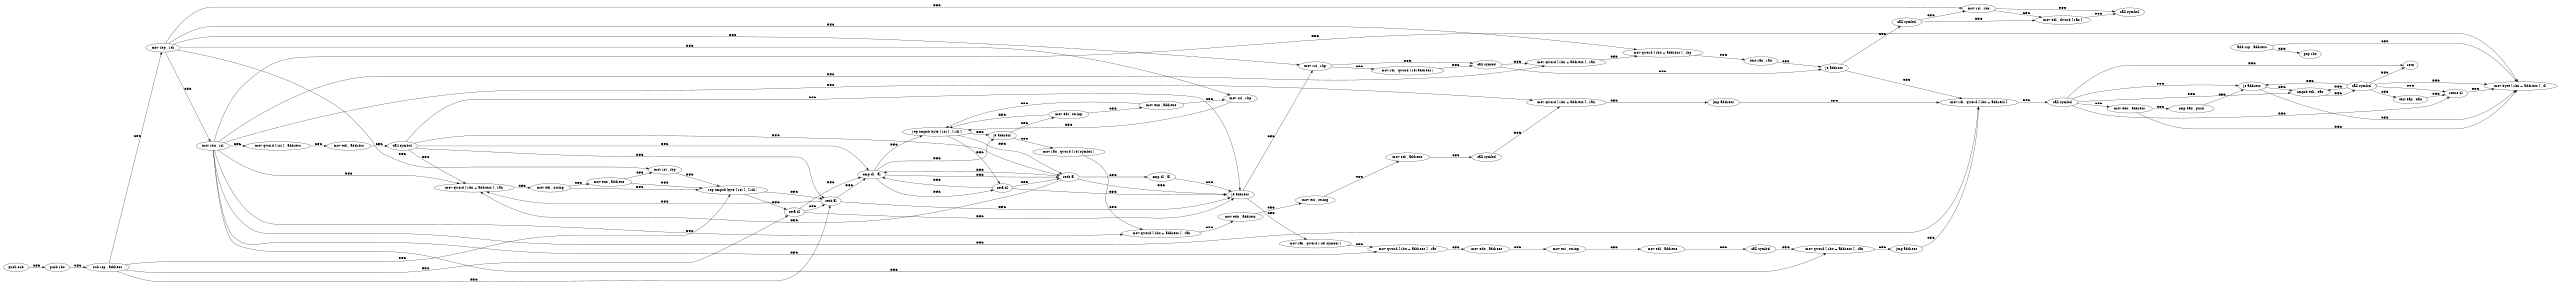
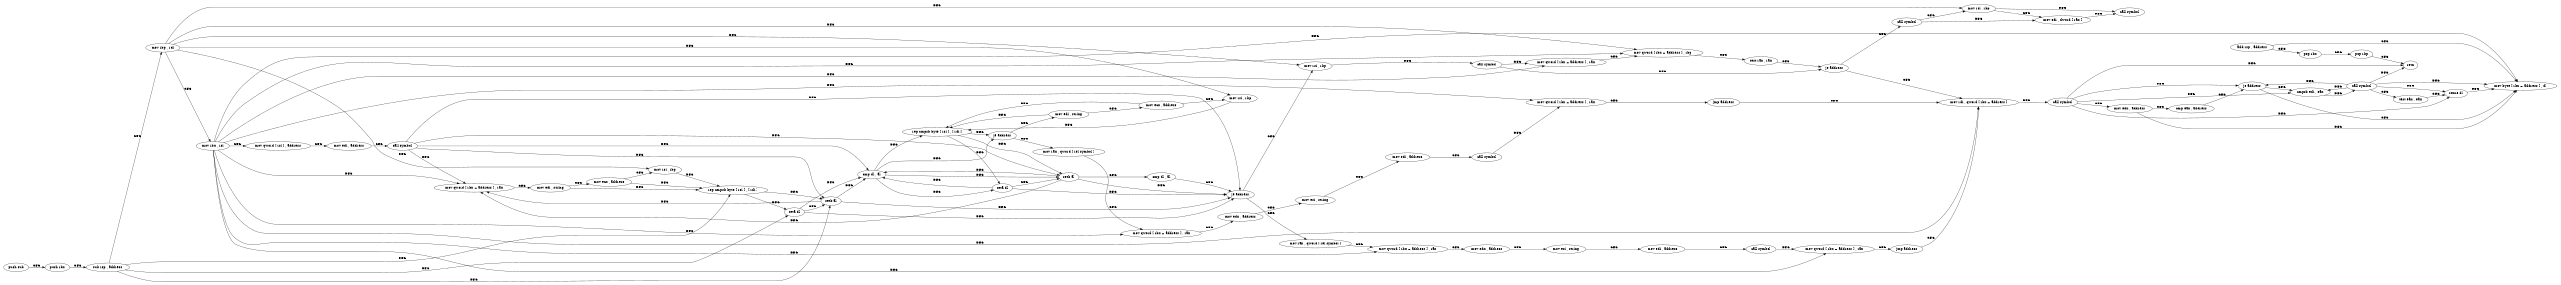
none -> (2362, 54)
(1724, 55) -> (1724, 55)
none -> (904, 66)
(1408, 71) -> none
(2191, 109) -> (2191, 109)
